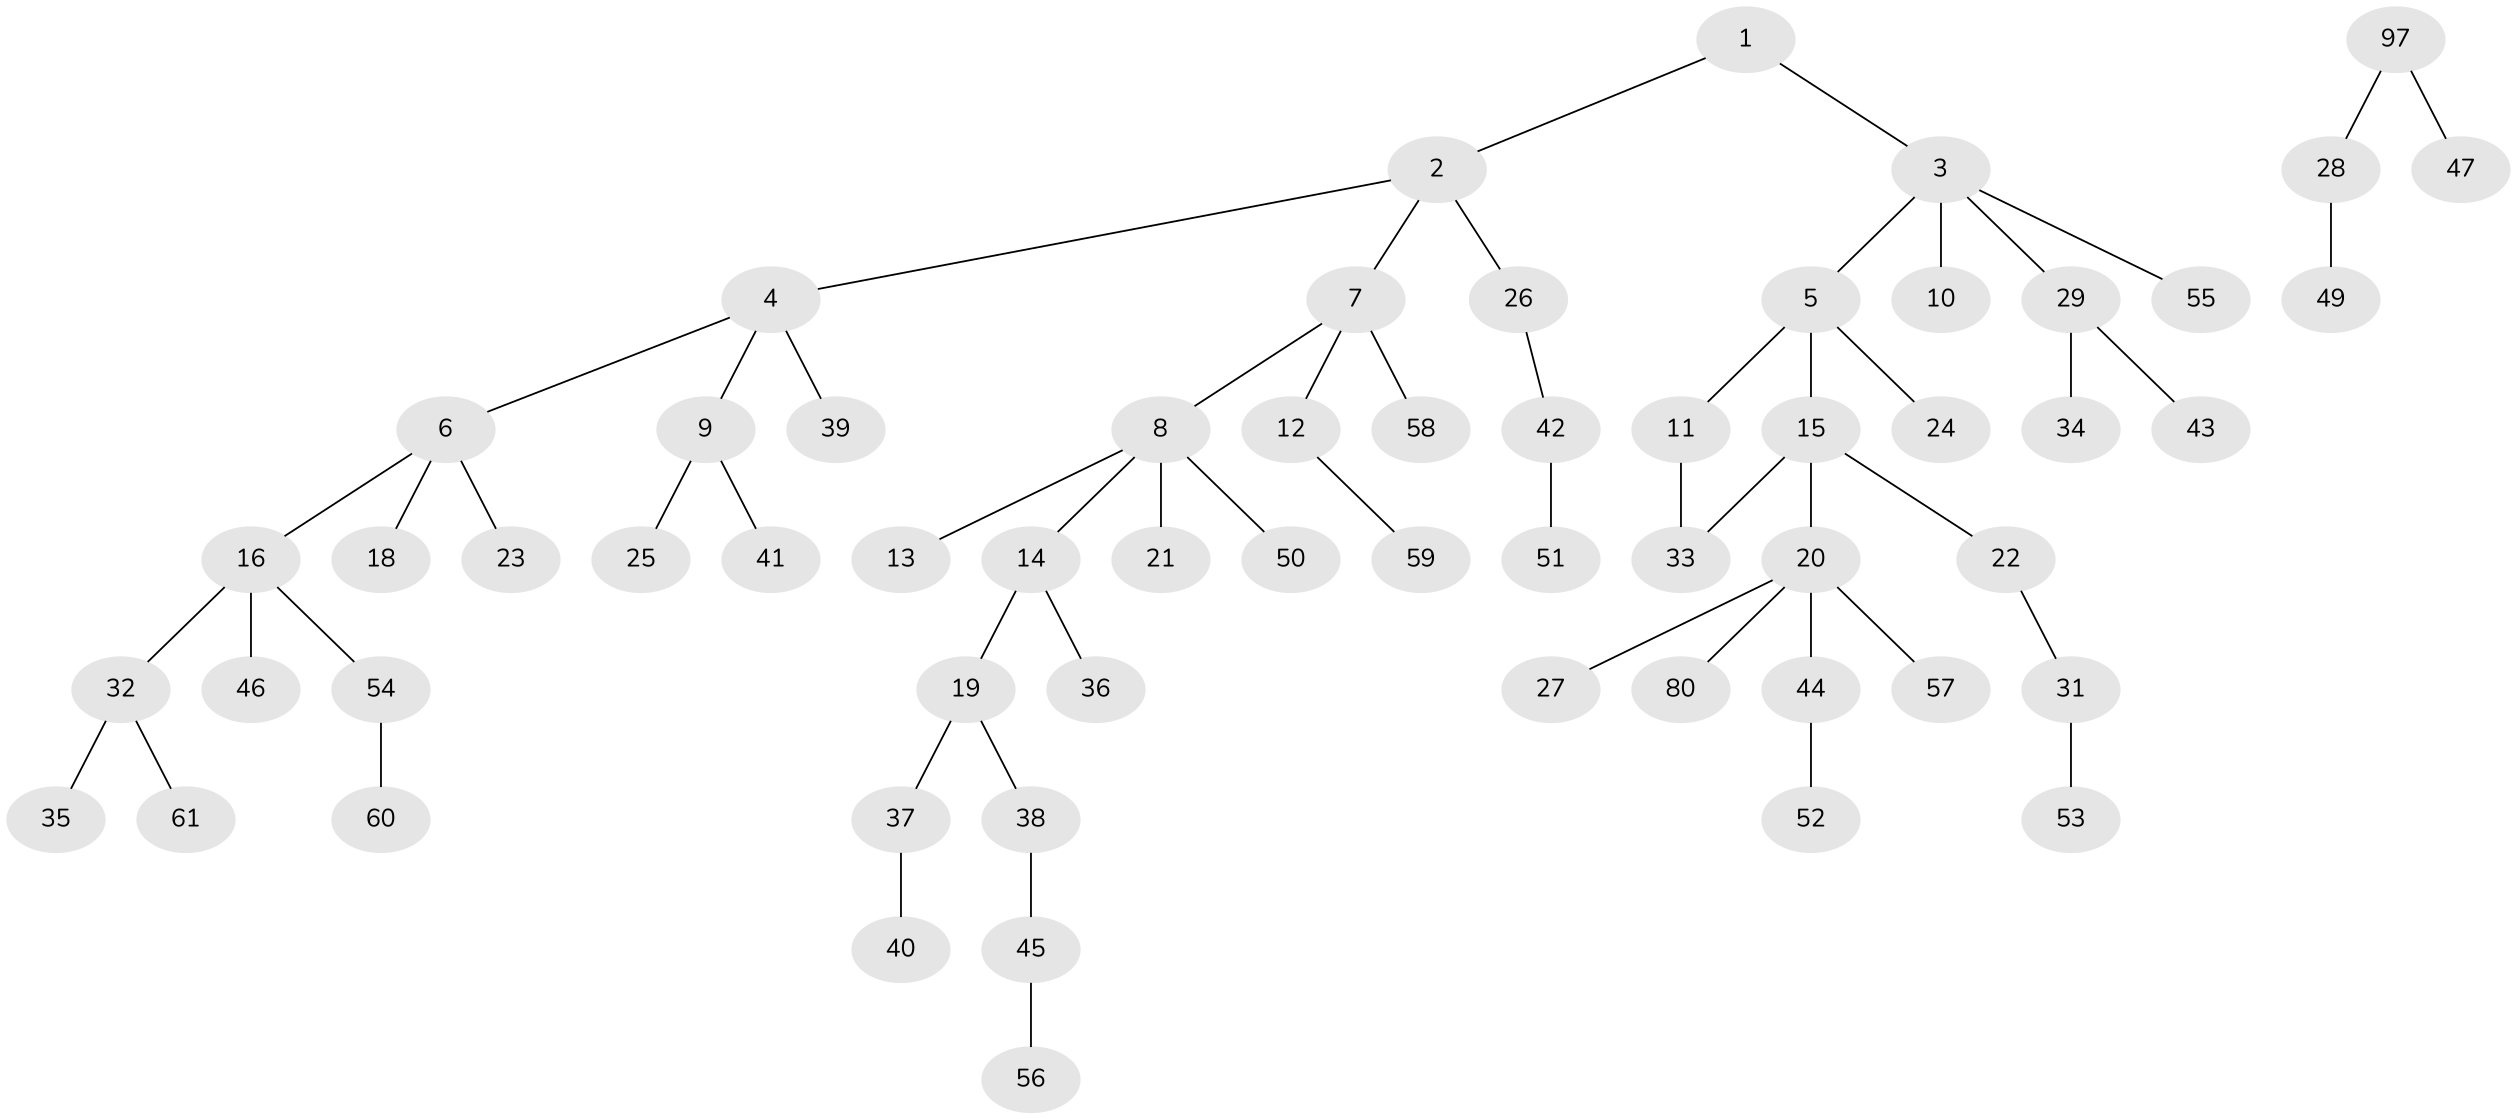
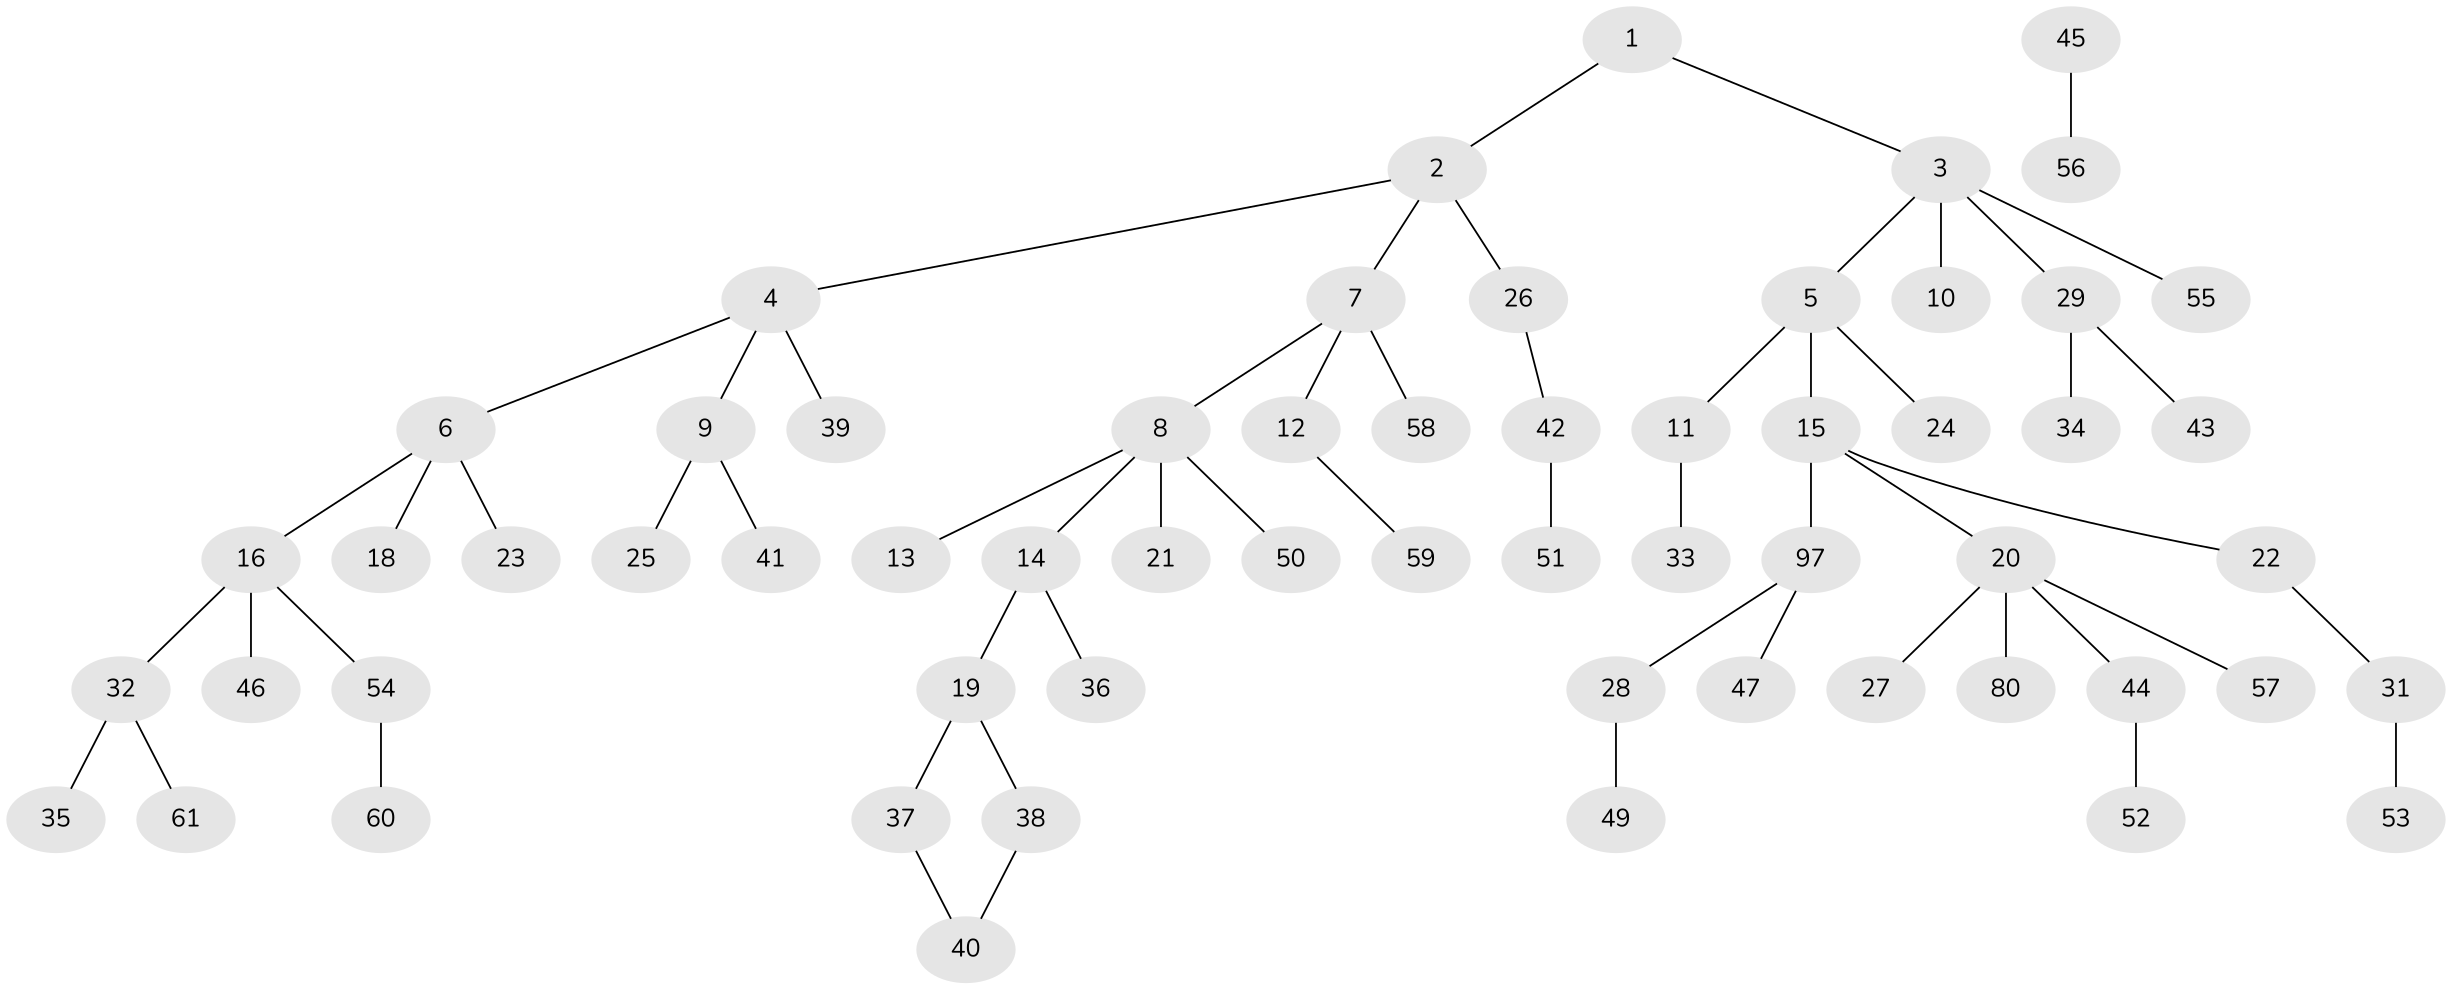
(1746, 495) -> (1811, 495)
(1031, 885) -> (998, 885)
